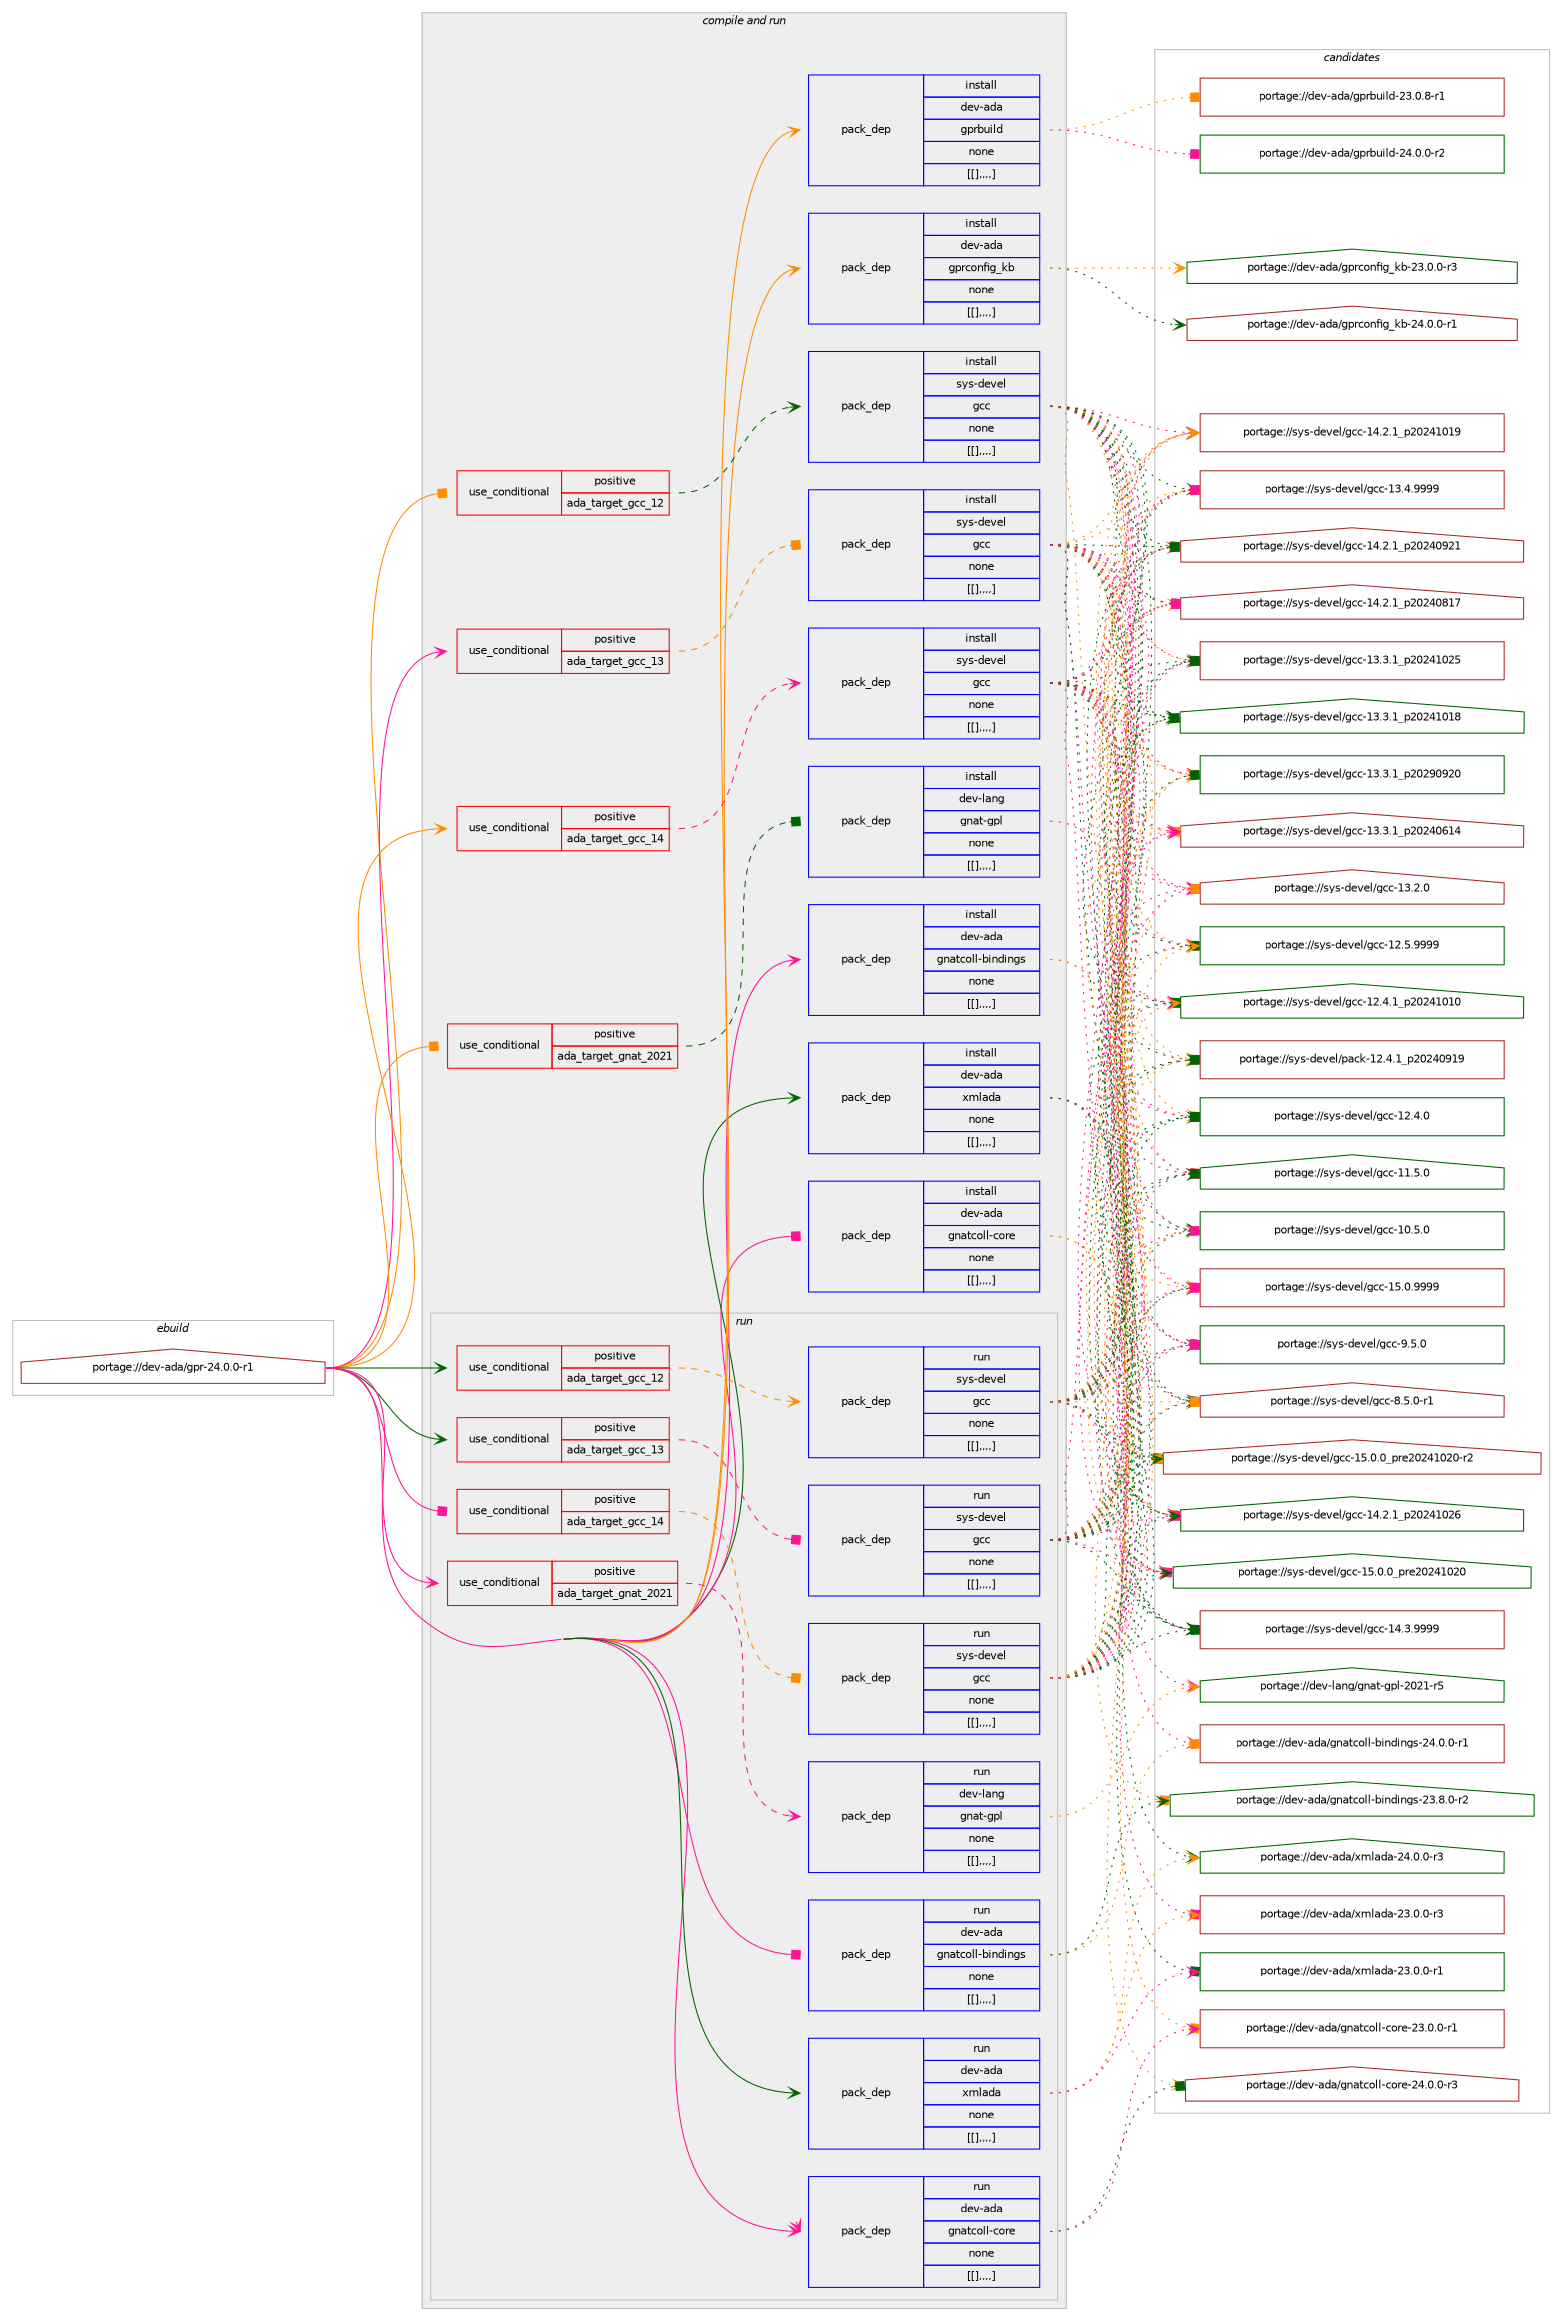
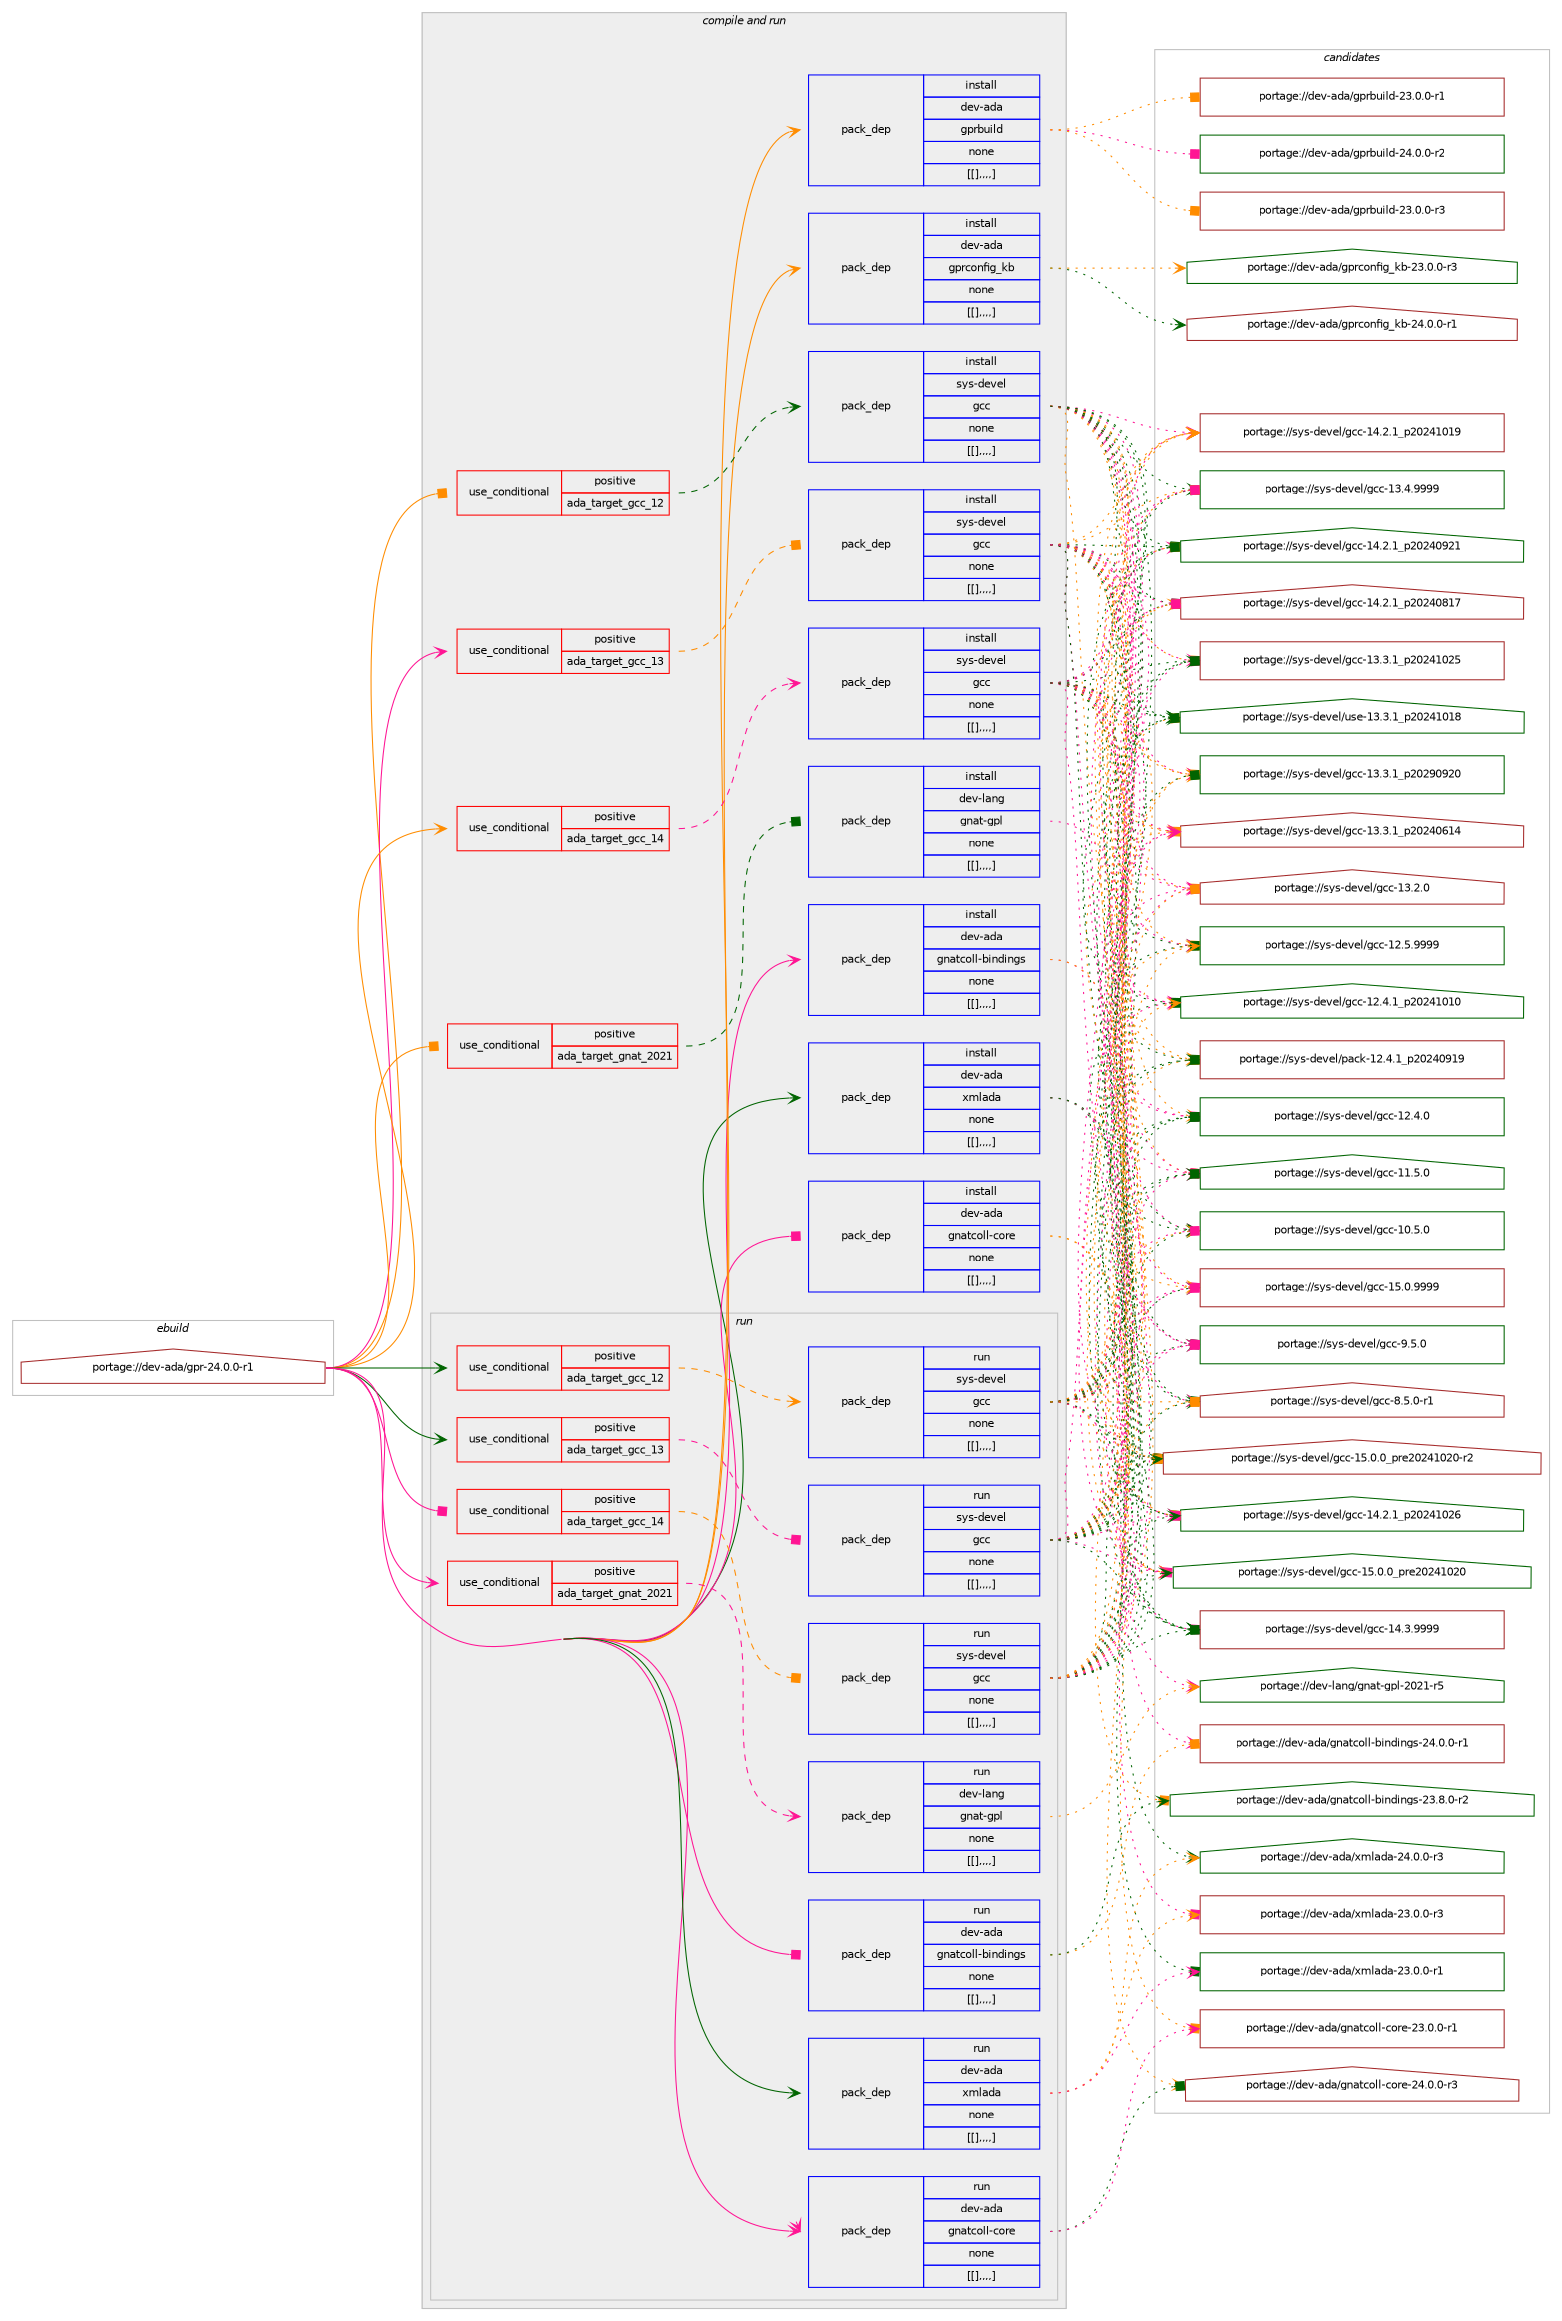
(1352, 97) -> (1352, 97)
none -> (1352, 211)
(1352, 490) -> (1352, 490)
(1352, 547) -> (1352, 547)
(1352, 718) -> (1352, 718)
